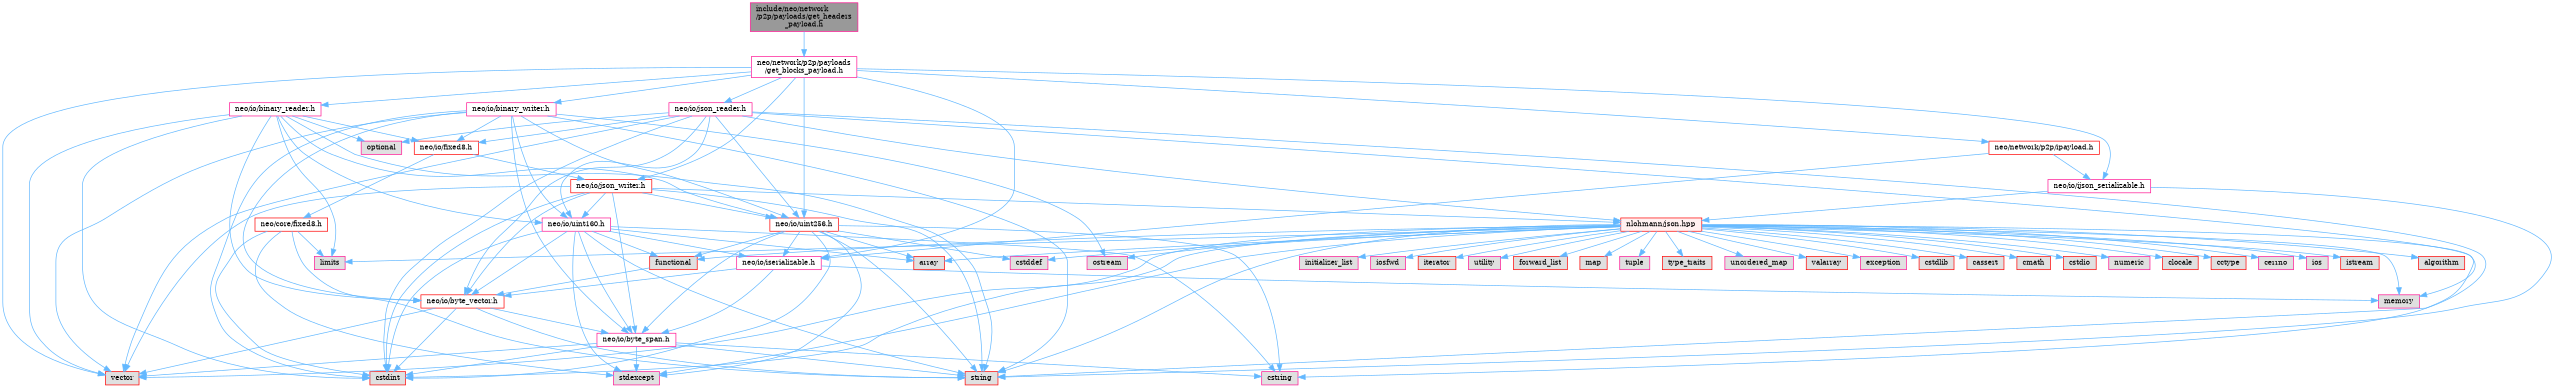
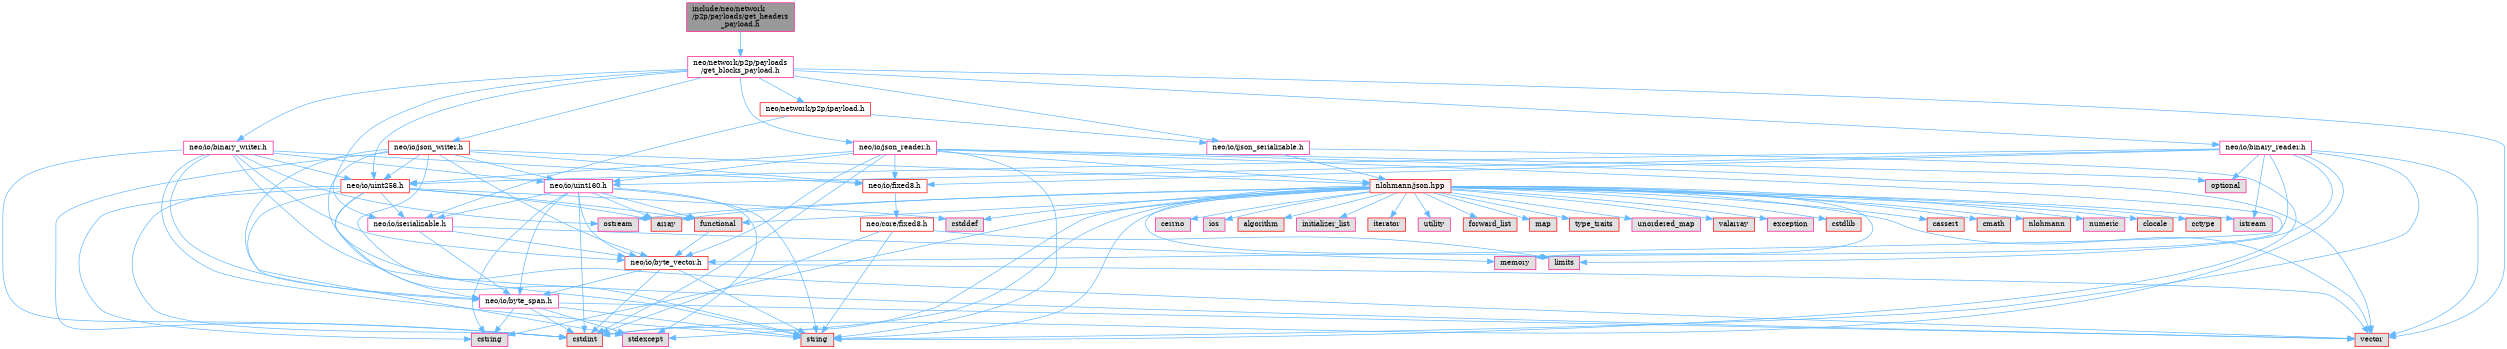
(523, 166) -> (682, 169)
none -> (2261, 179)
(1388, 263) -> none
(1635, 263) -> none
(2080, 263) -> (2047, 225)
(2360, 263) -> (2253, 225)
(405, 347) -> none
